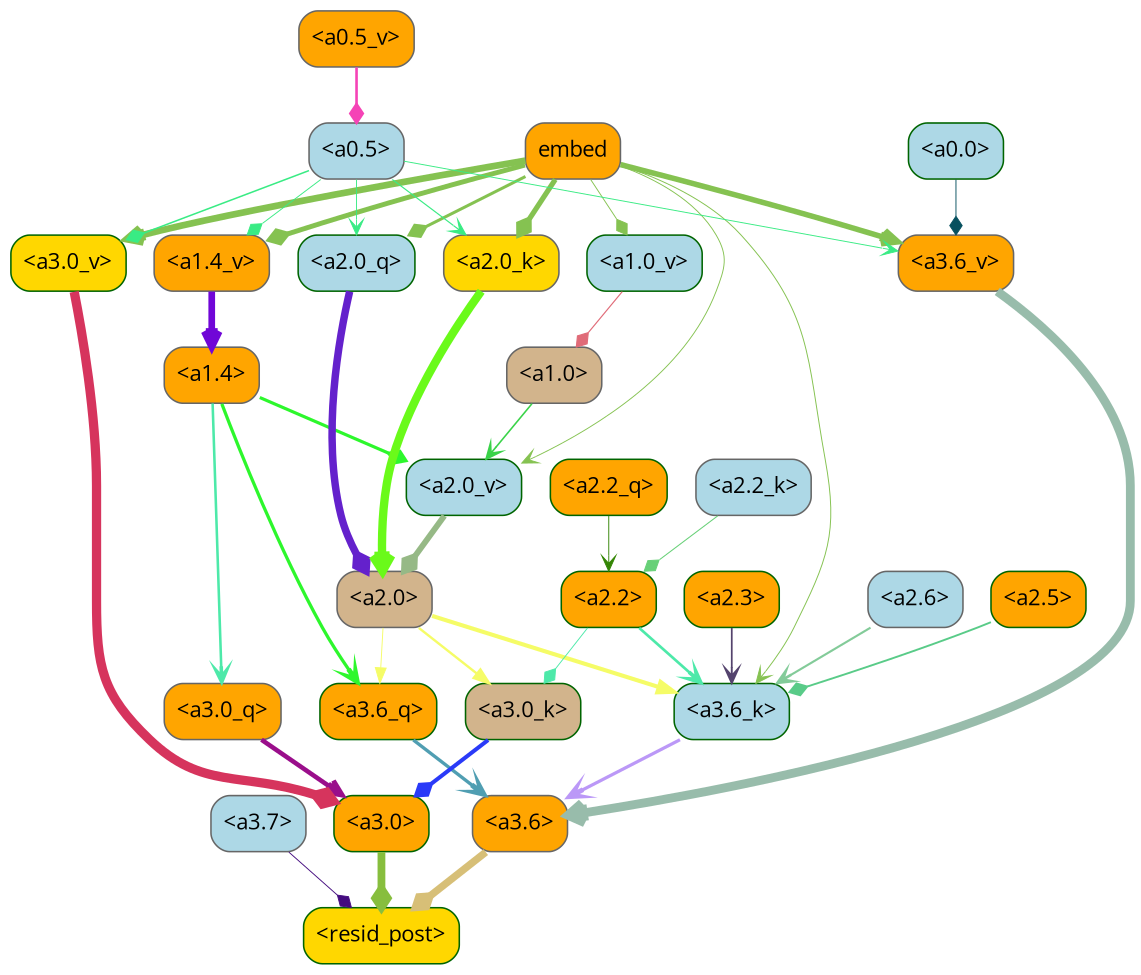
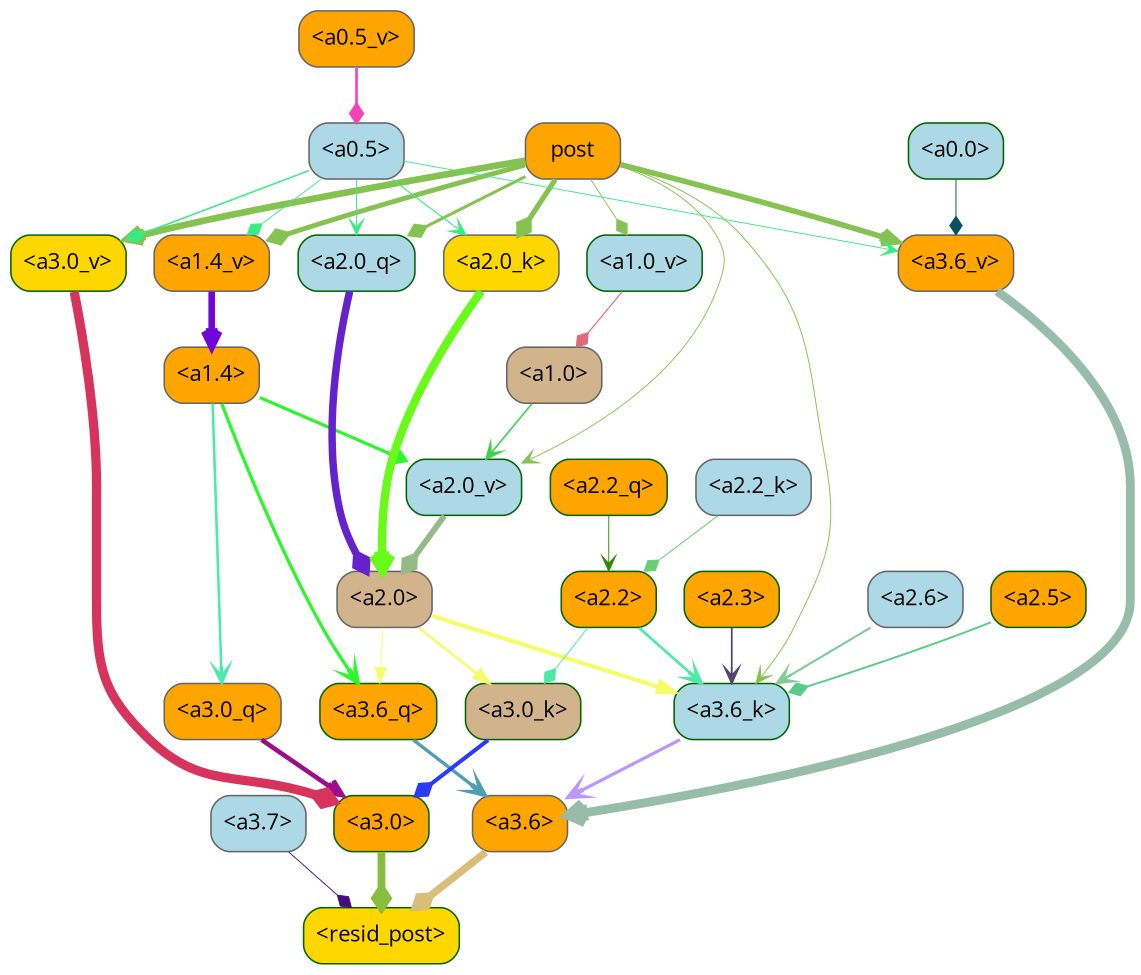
(573, 151) -> (573, 151)
